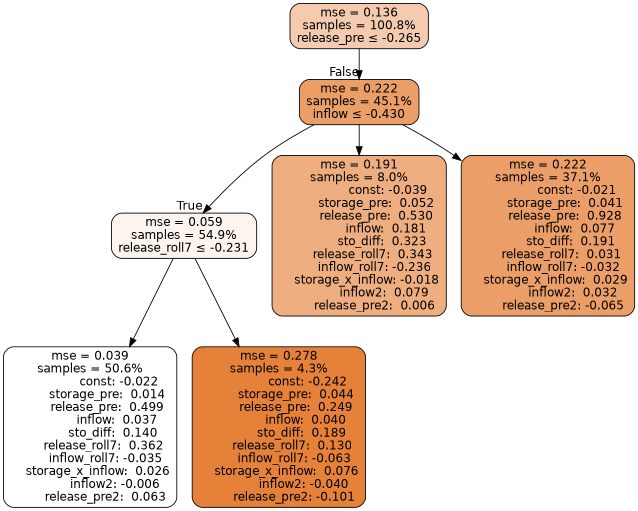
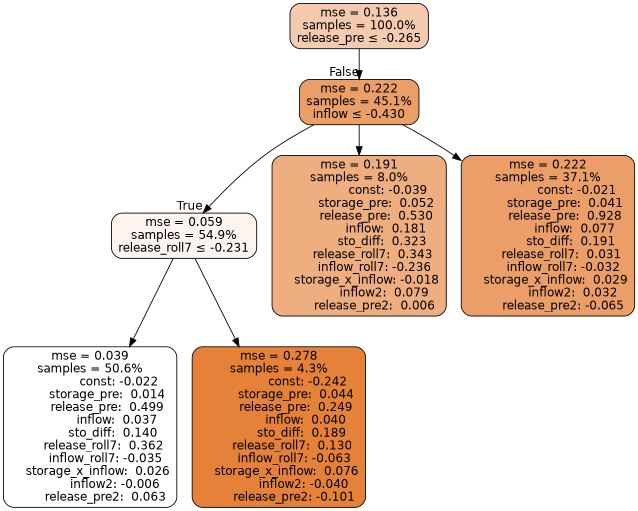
(359, 26) -> (359, 26)
